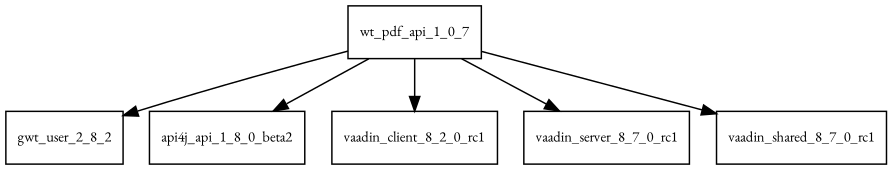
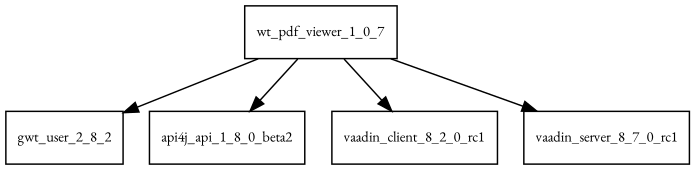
(415, 32) -> (321, 32)
(802, 138) -> none
